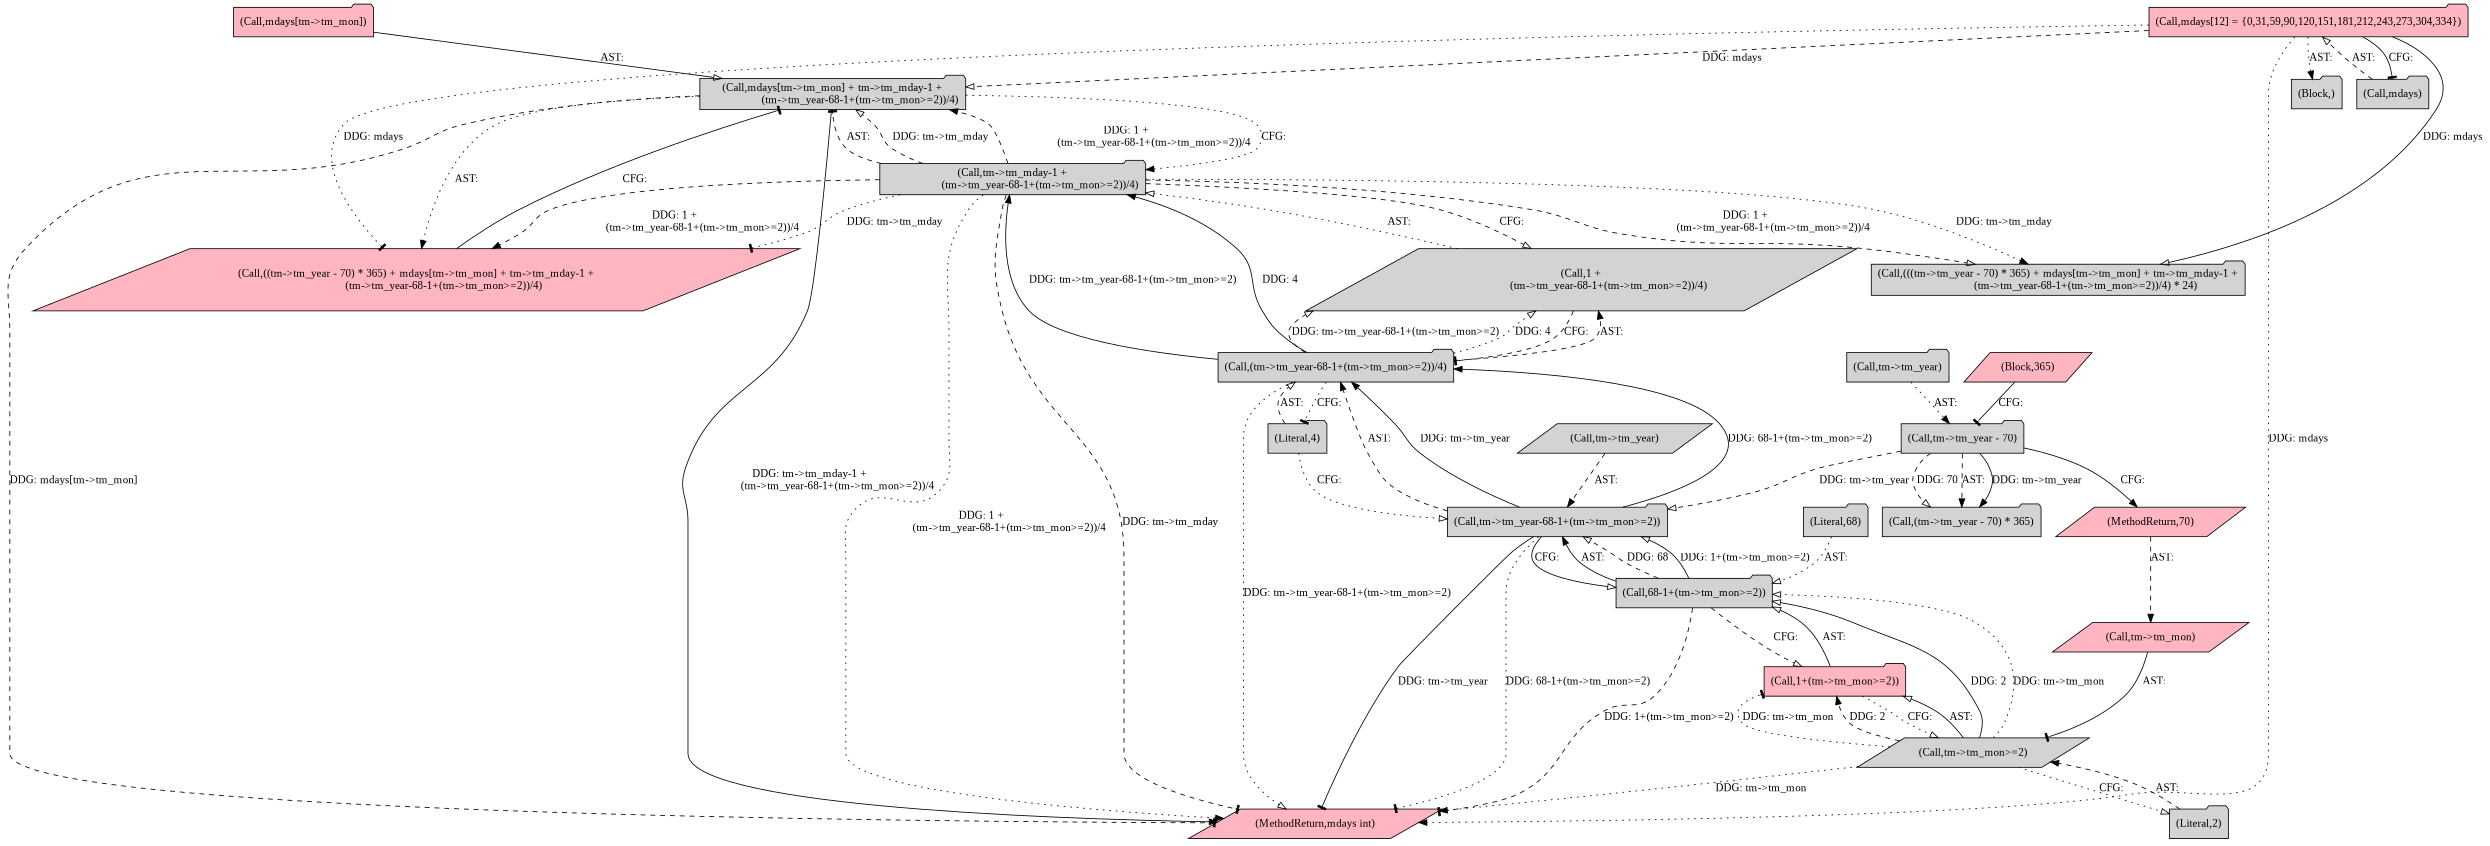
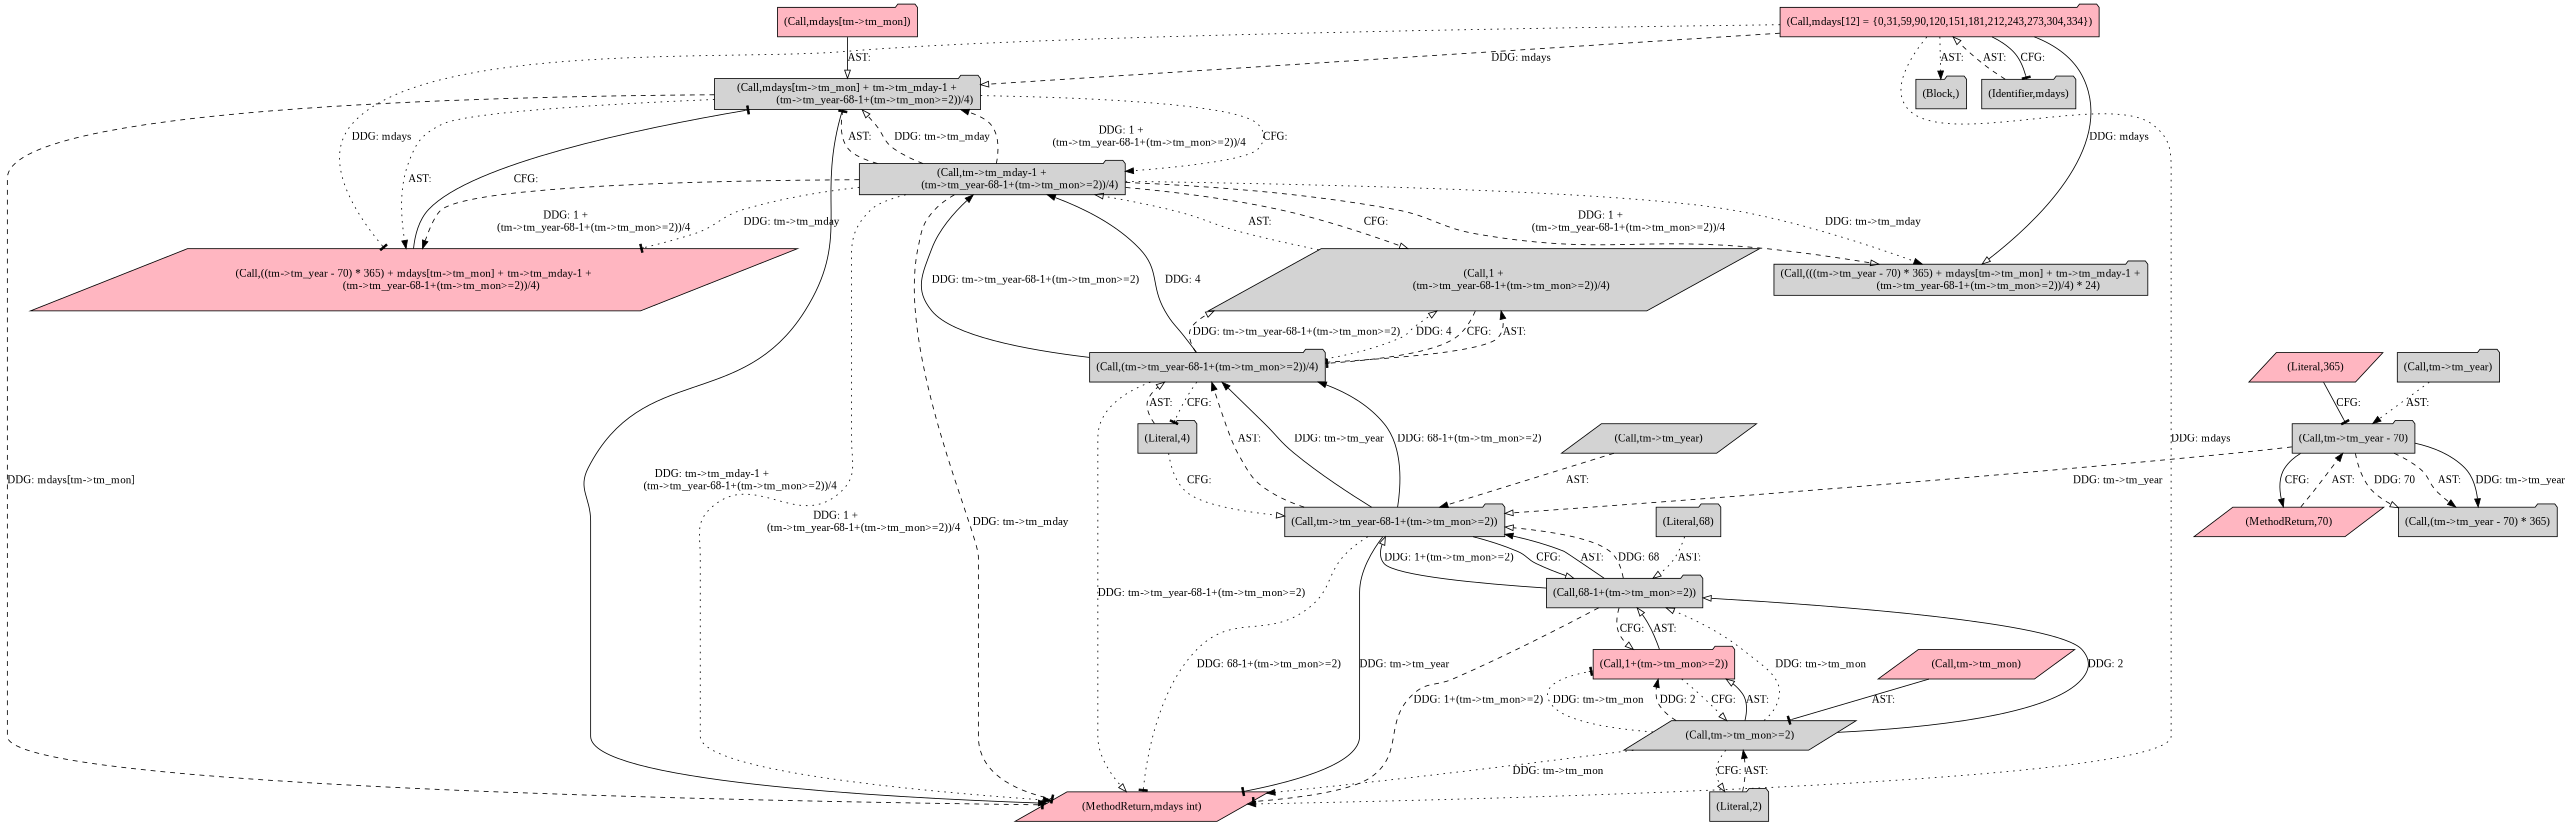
(2393, 94) -> (2029, 94)
(2028, 367) -> (2316, 367)
(2151, 575) -> (2320, 484)
